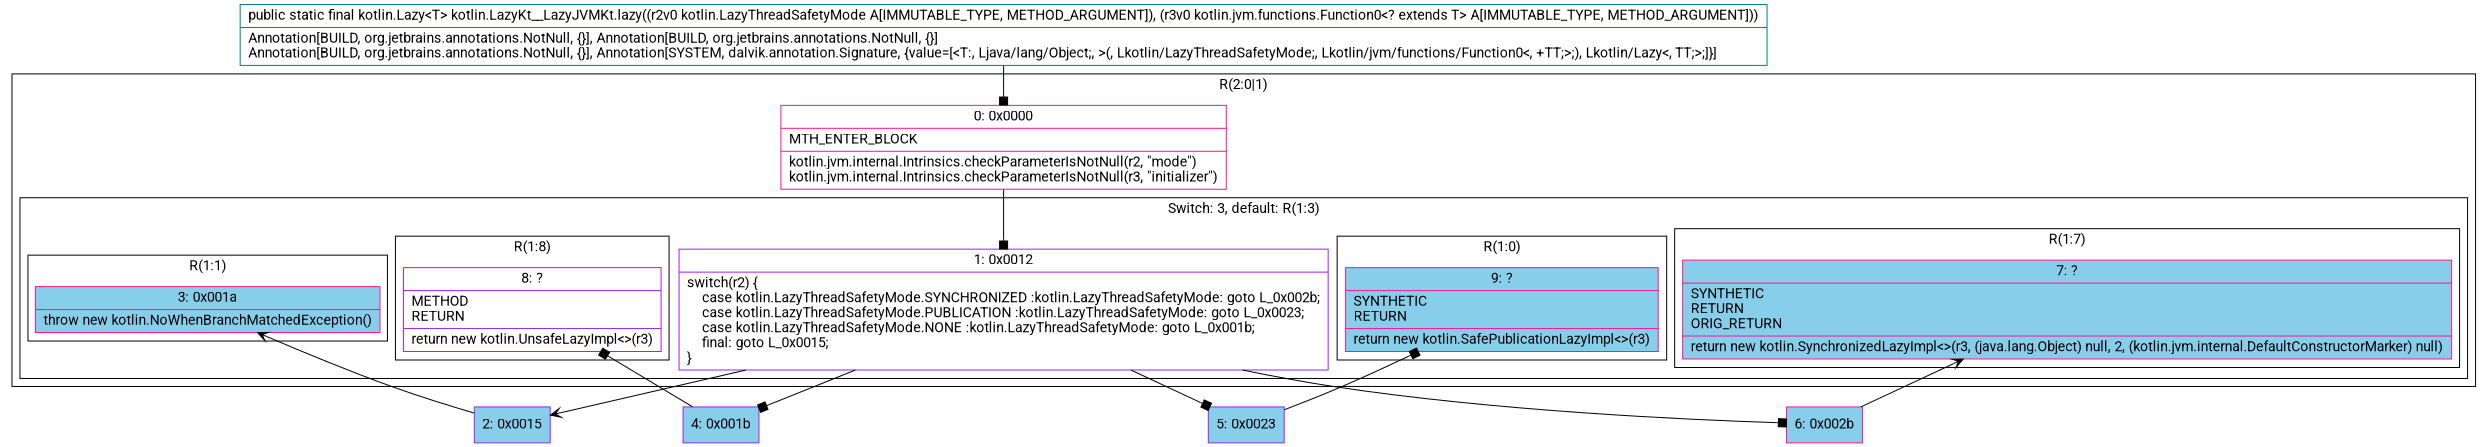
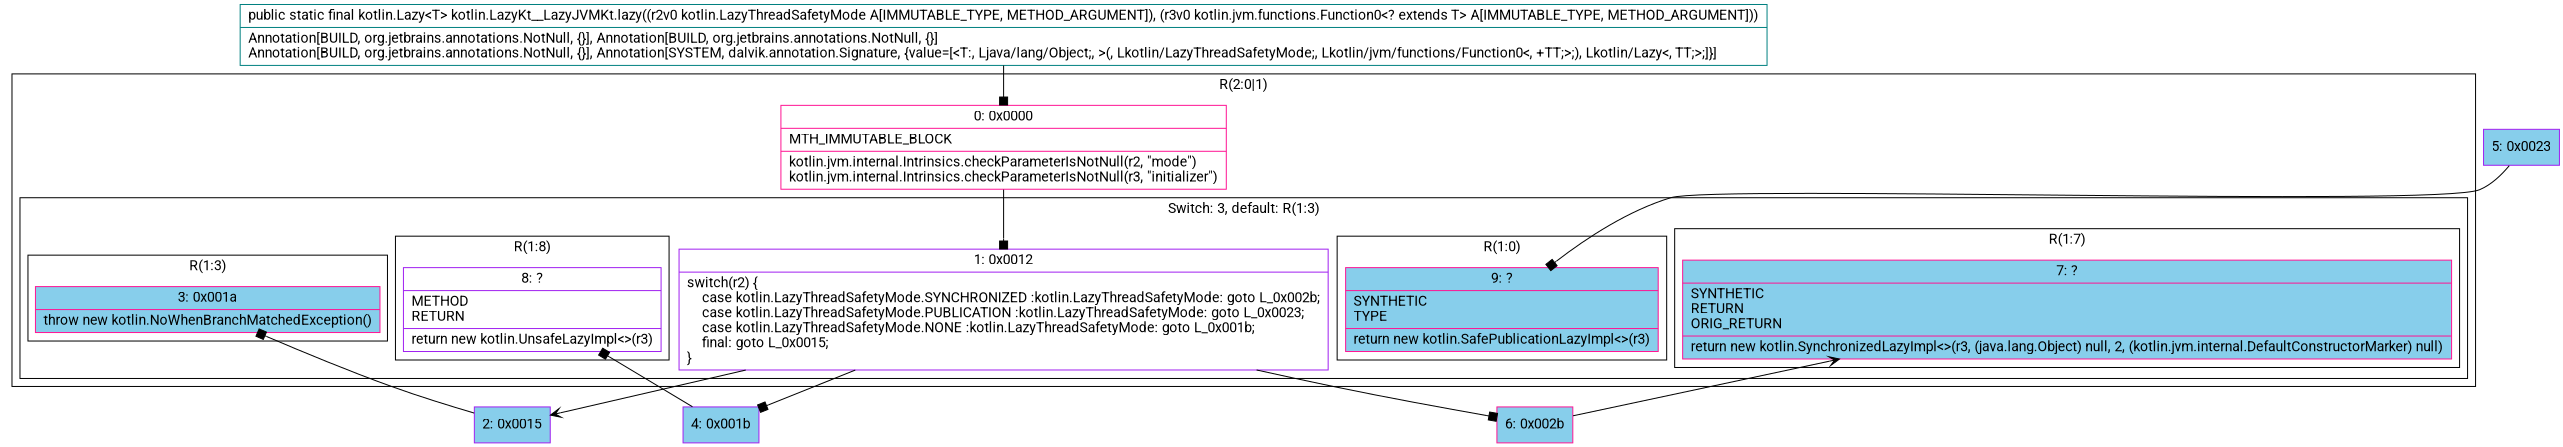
(854, 139) -> (871, 139)
(208, 267) -> (208, 267)
(1381, 317) -> (1371, 317)
(354, 372) -> (354, 372)
(1180, 393) -> none
